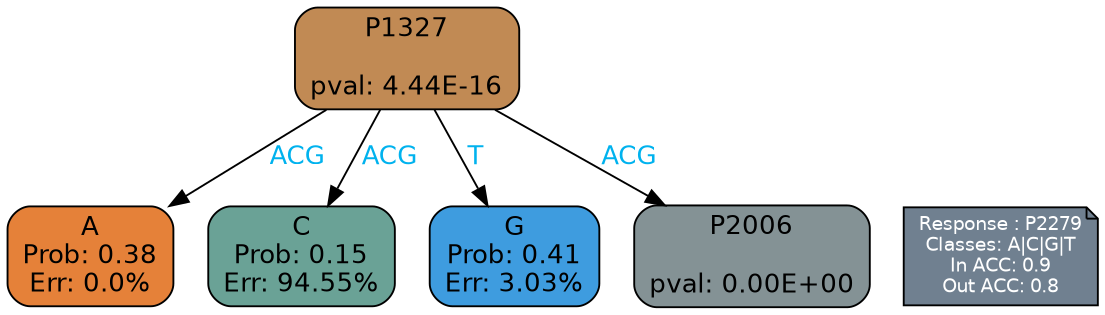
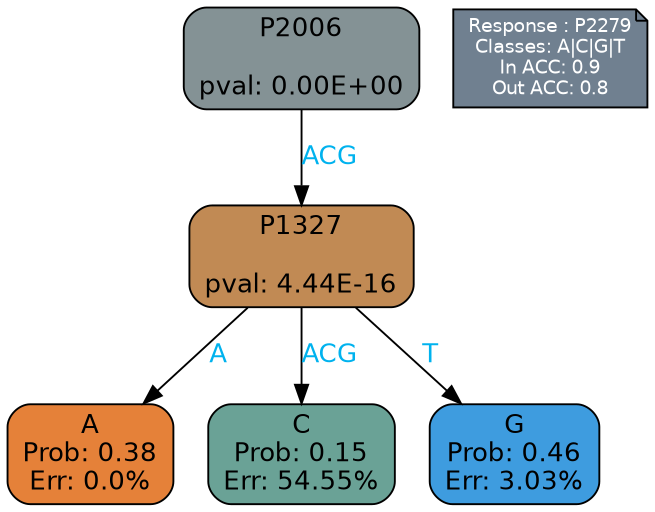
(571, 153) -> (302, 148)
(298, 157) -> (219, 355)
(302, 256) -> (302, 454)
(515, 256) -> (515, 454)
